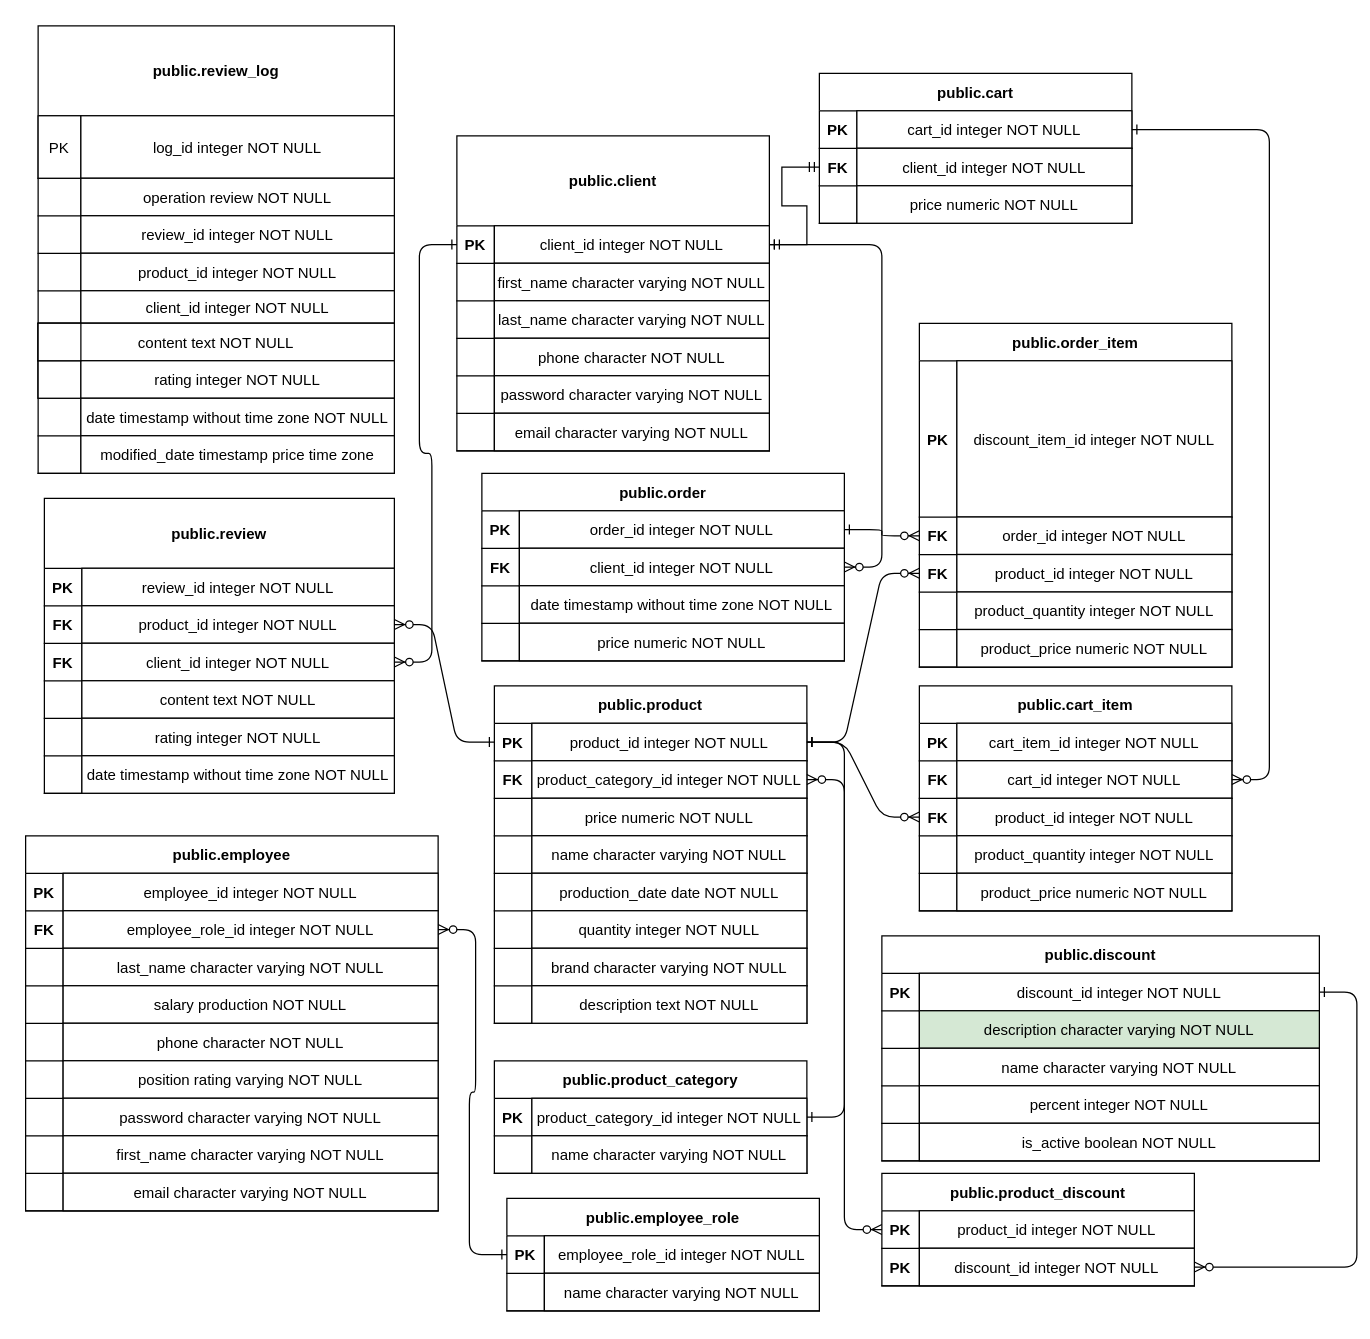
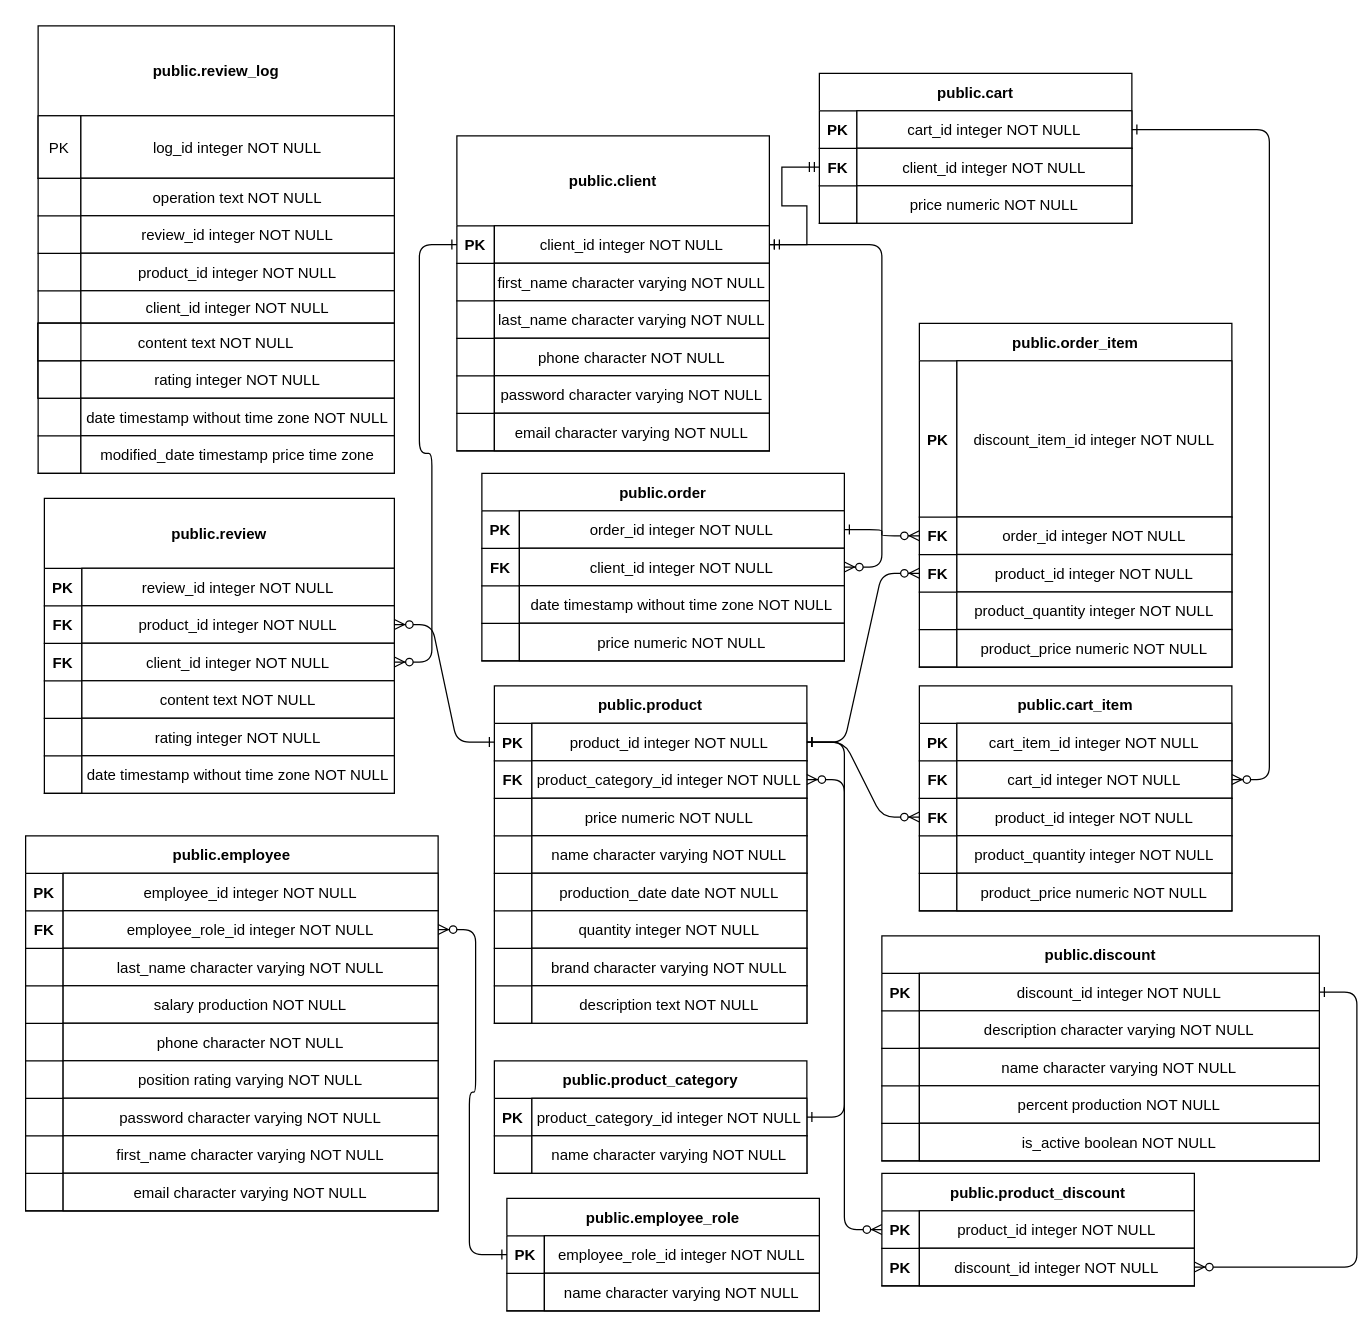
(237, 198) -> (237, 198)
(1119, 1029) -> (1119, 1029)
(1119, 1105) -> (1119, 1105)
